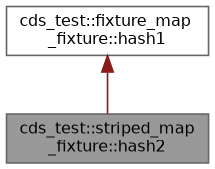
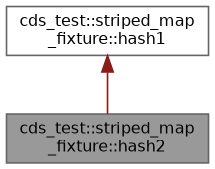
(108, 31) -> (108, 31)
